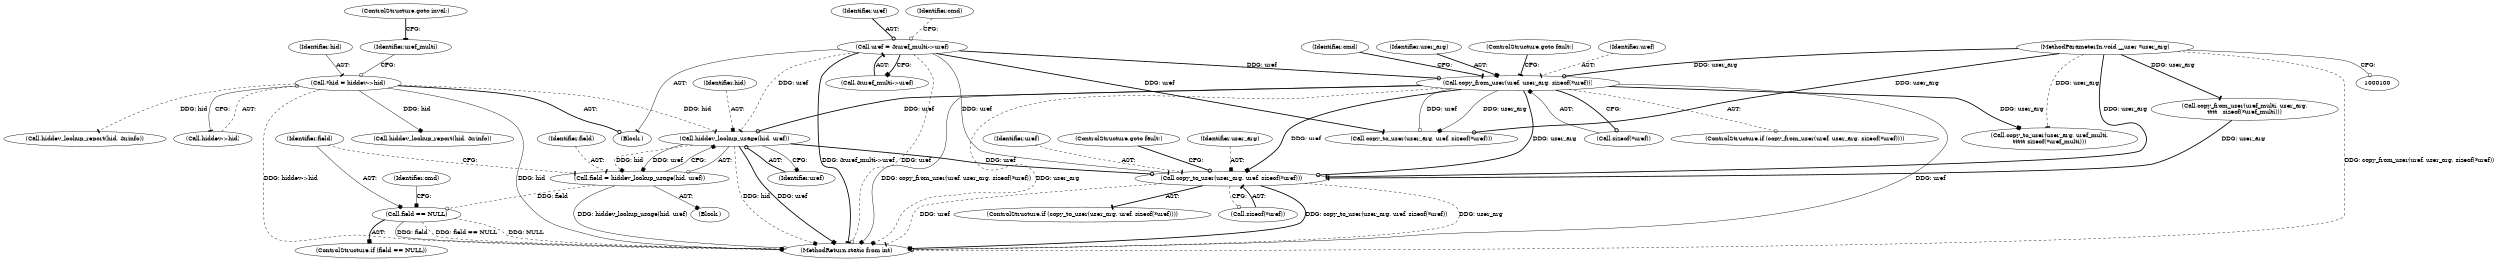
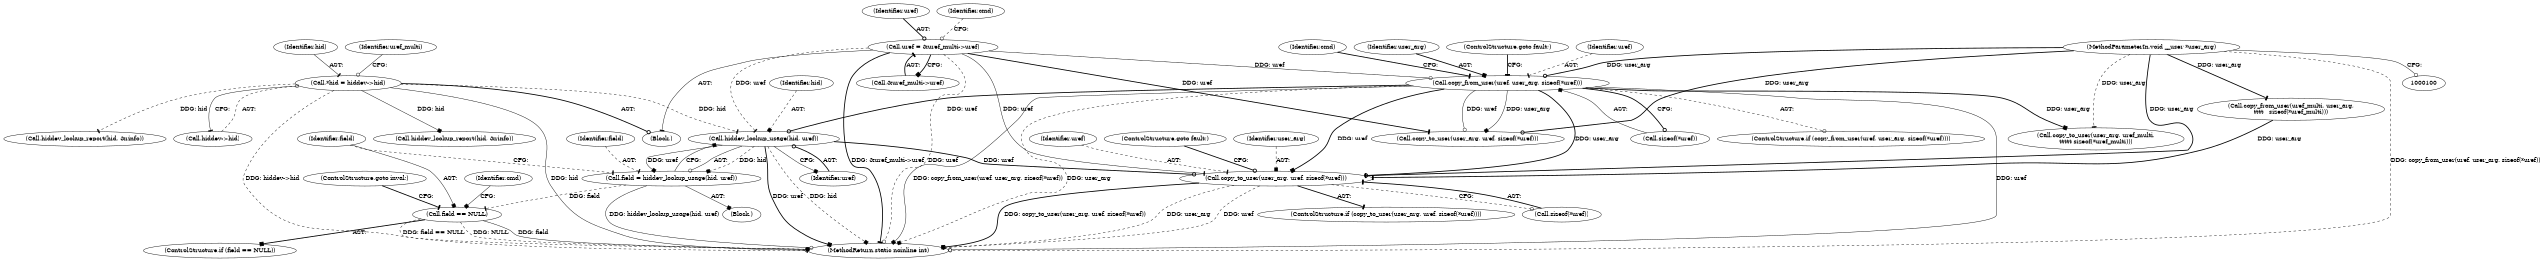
(406, 28) -> (410, 196)
(1198, 65) -> (1209, 64)
(525, 195) -> (553, 196)
(847, 251) -> (878, 251)
